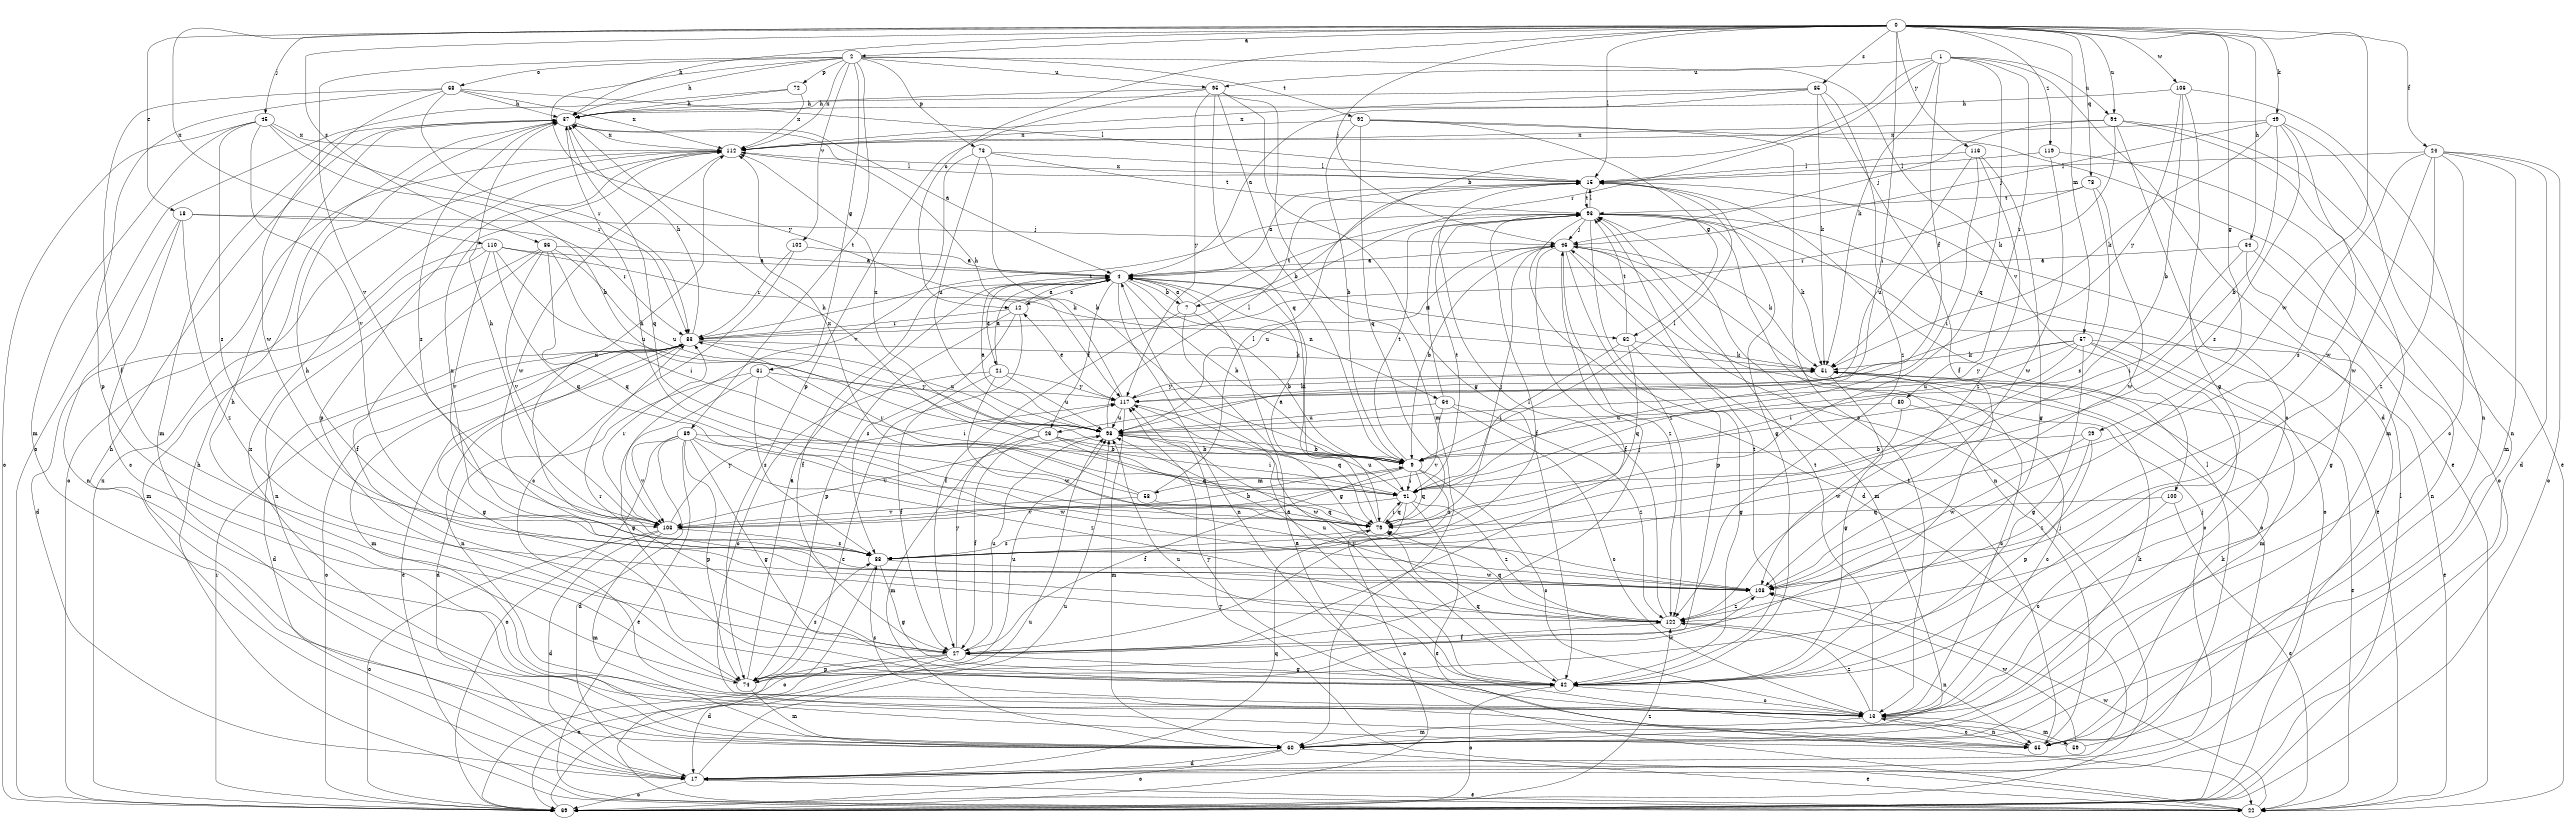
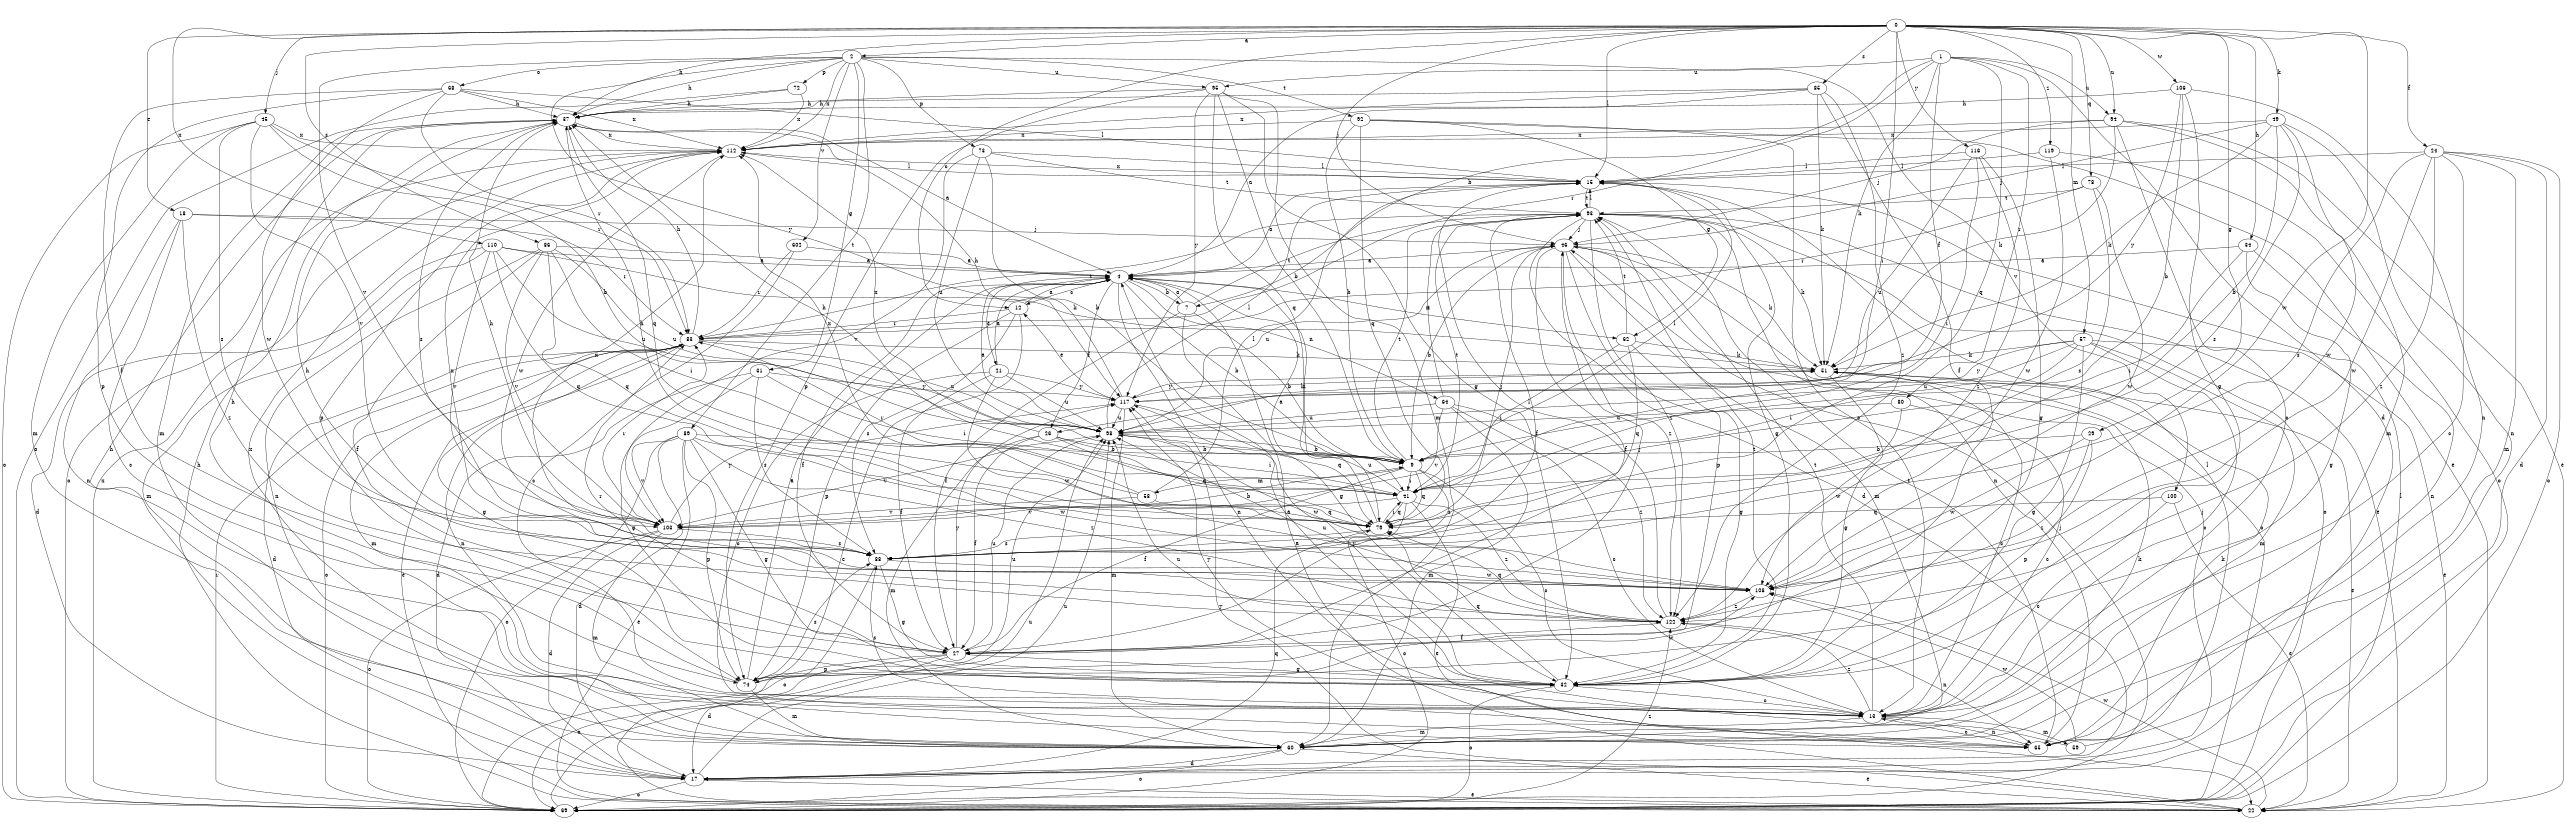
(797, 245) -> (797, 245)
none -> (1441, 567)
